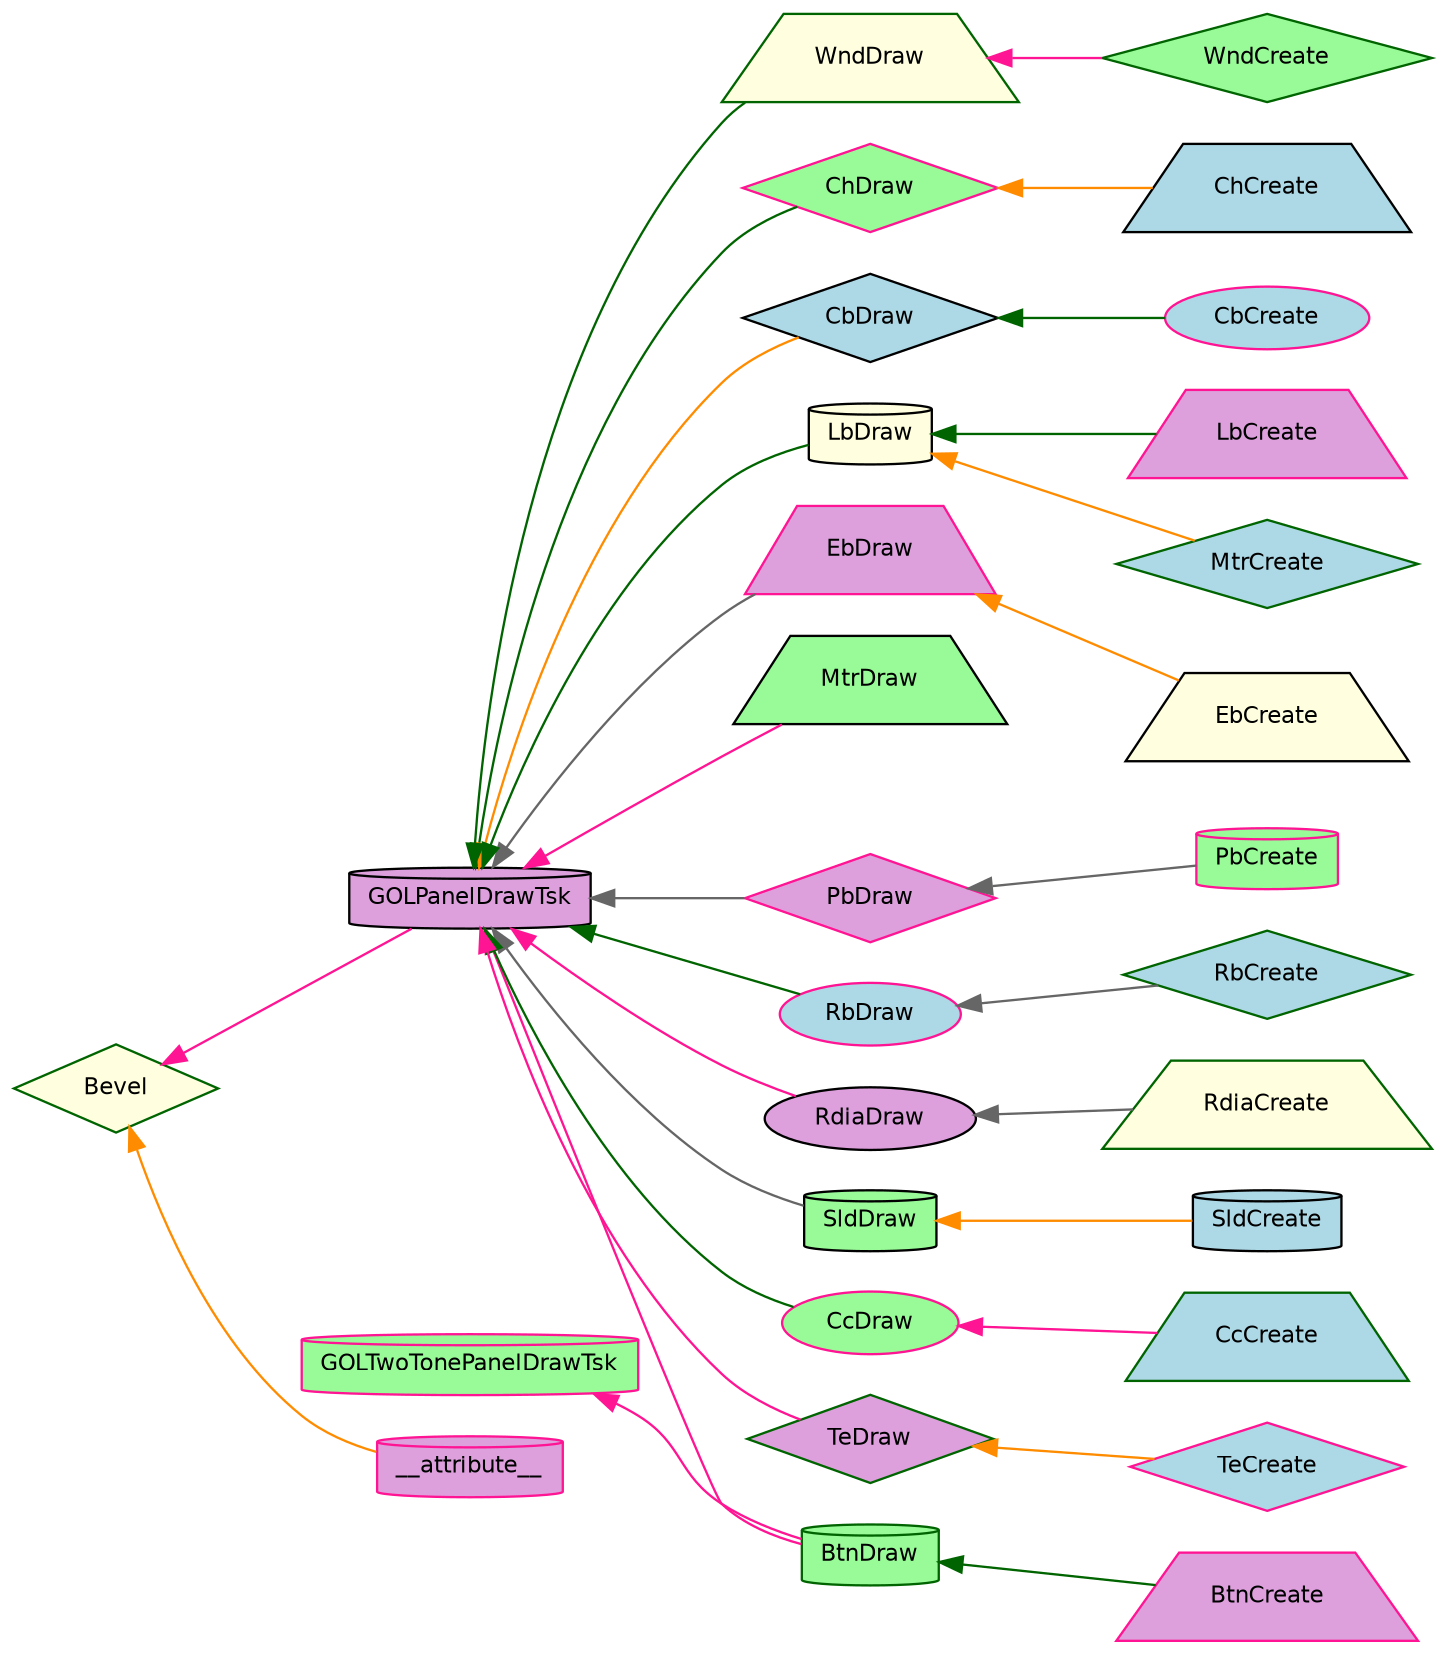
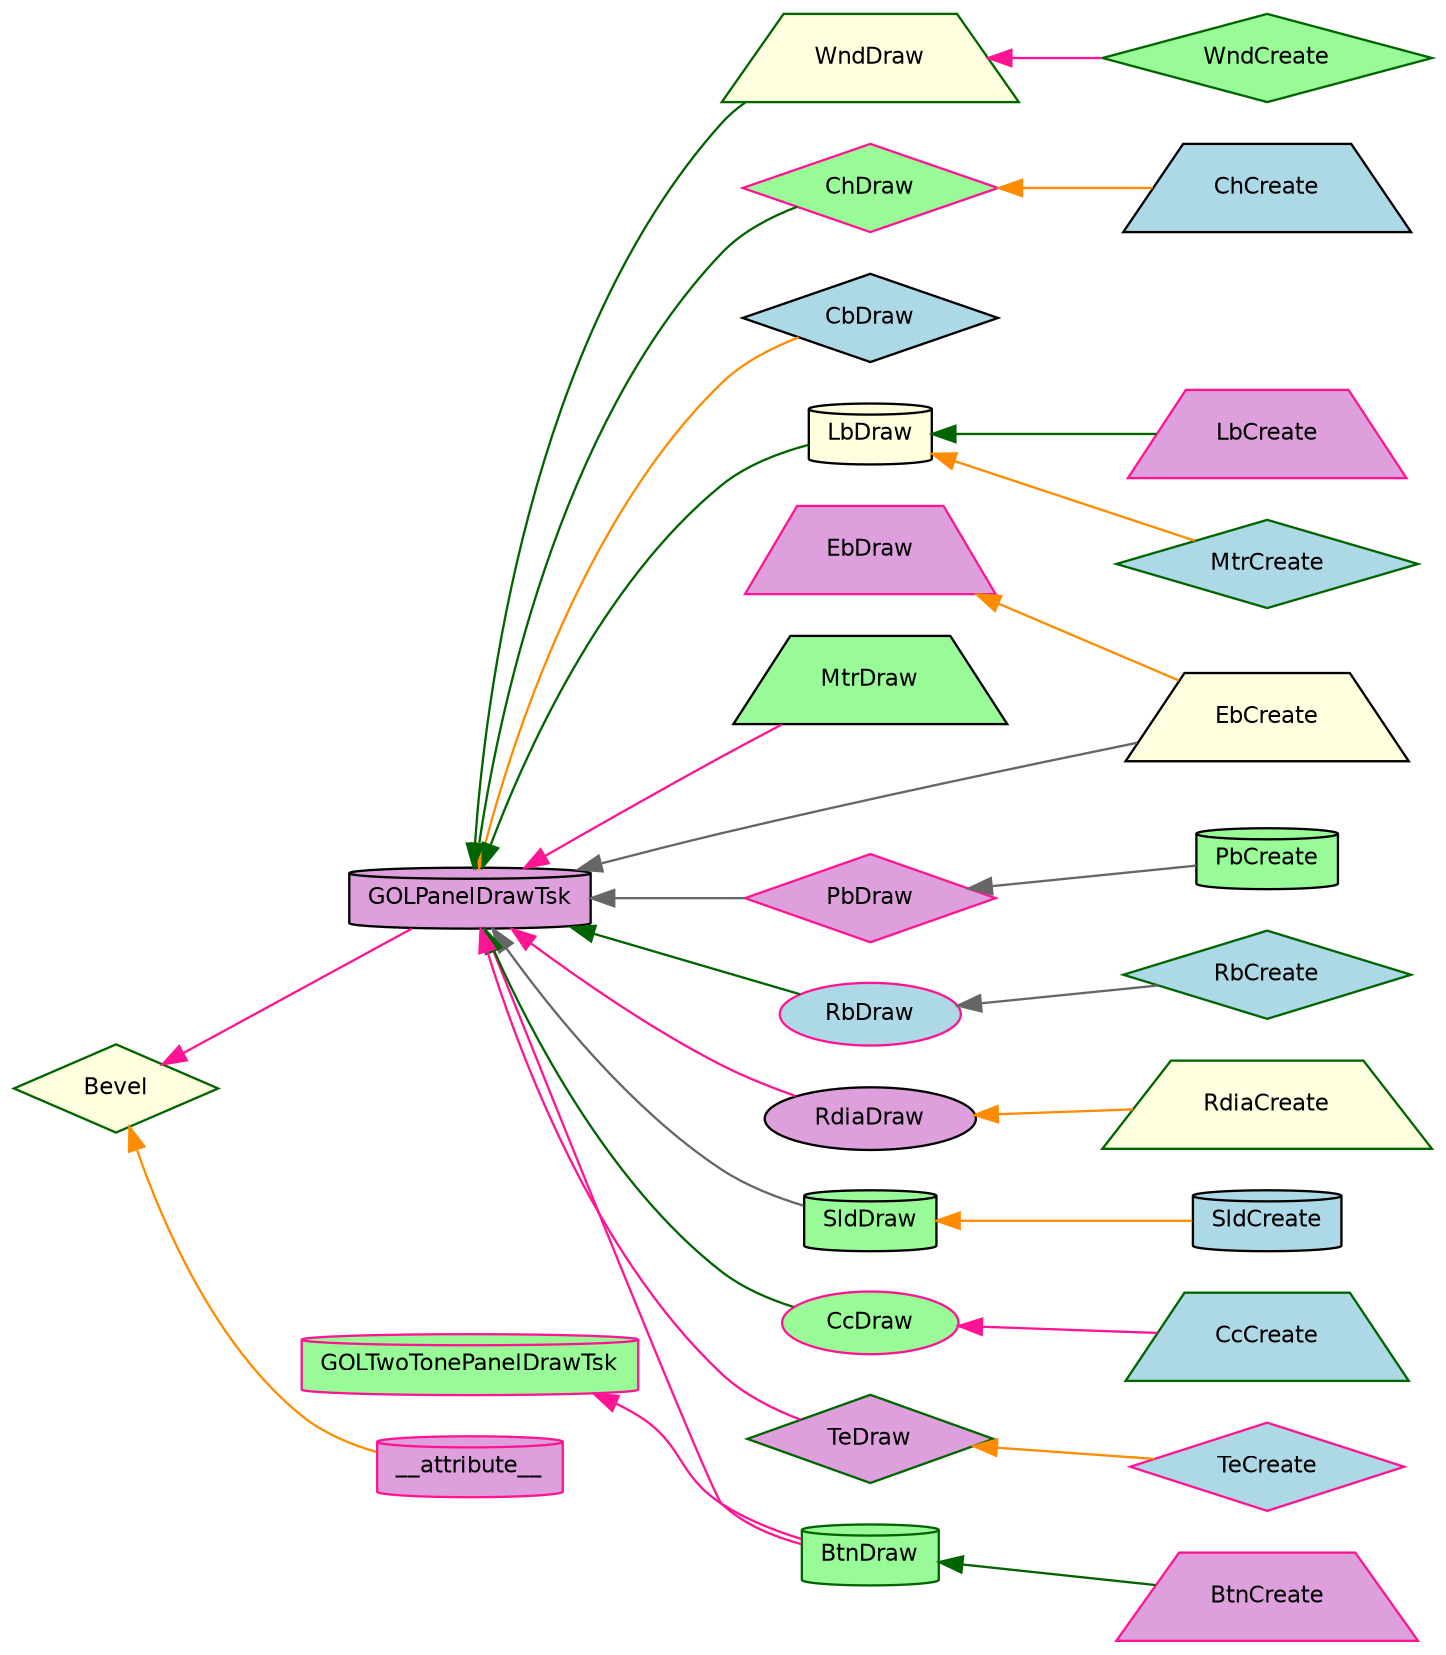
(1267, 318) -> none
(619, 709) -> (869, 800)
(1267, 859) -> (1267, 859)
(1065, 1112) -> (1065, 1112)
